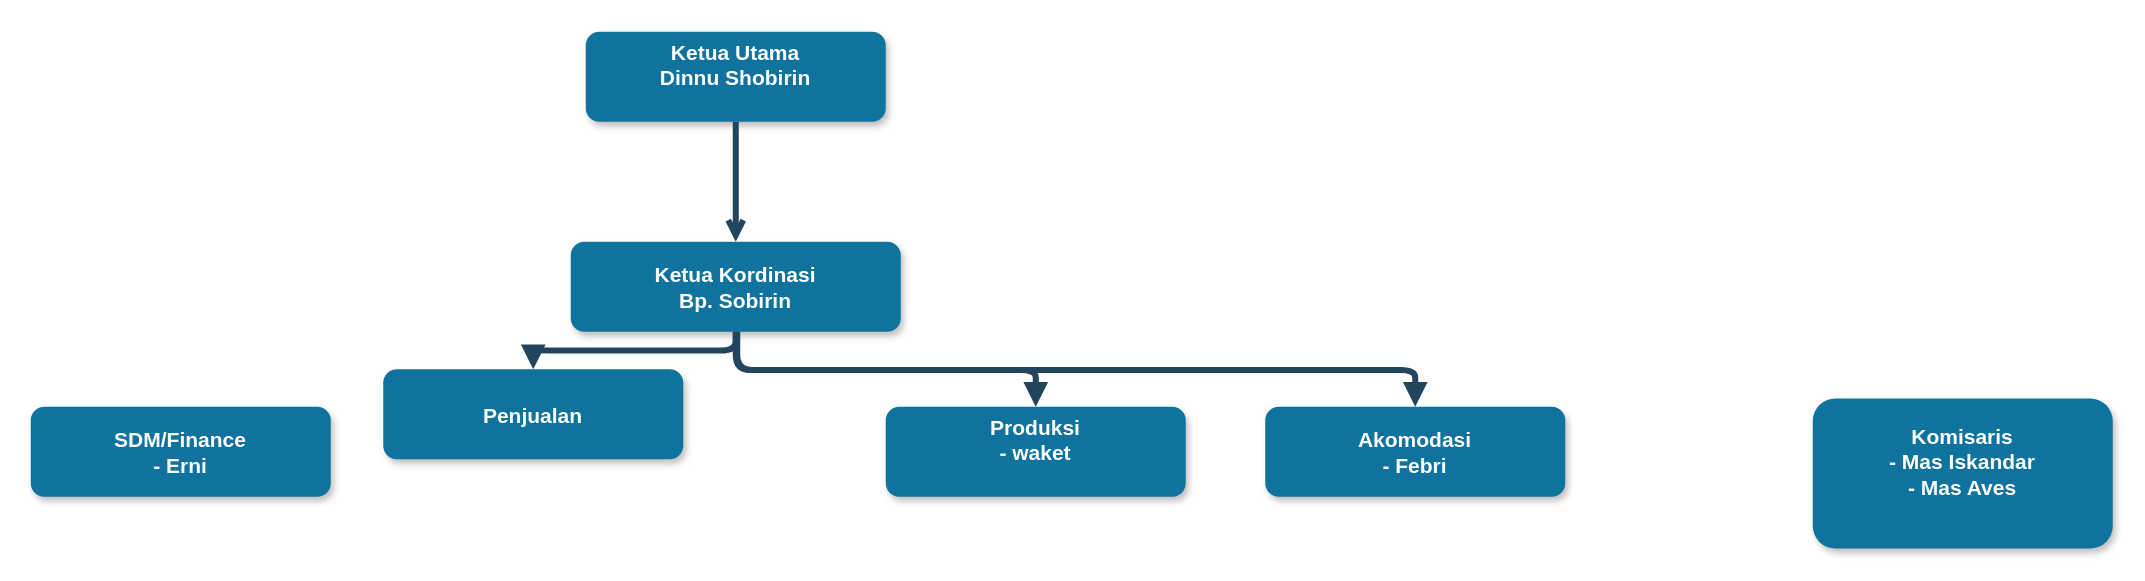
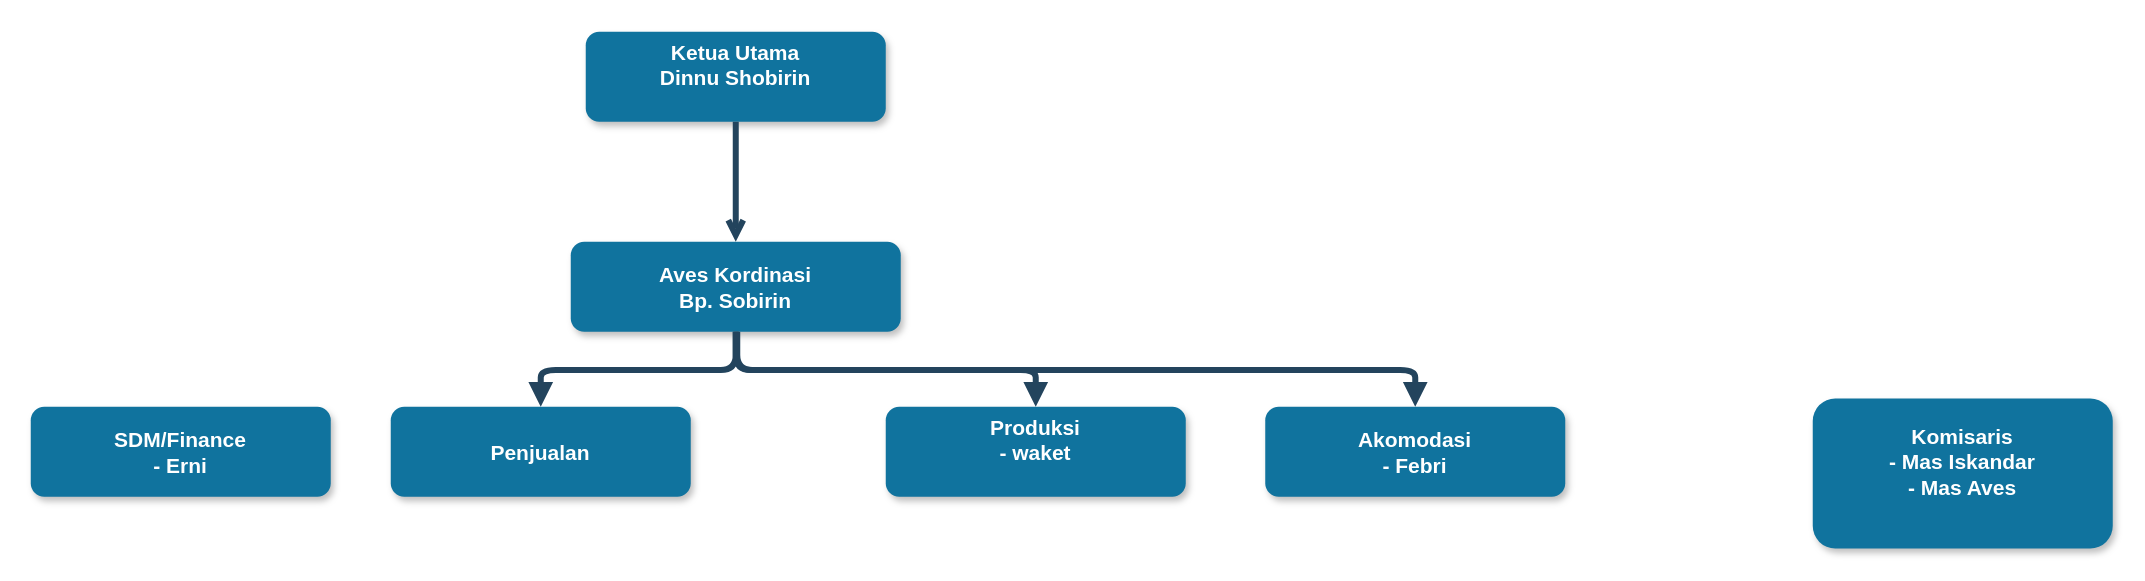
(735, 275) -> (735, 275)
(533, 414) -> (541, 452)
